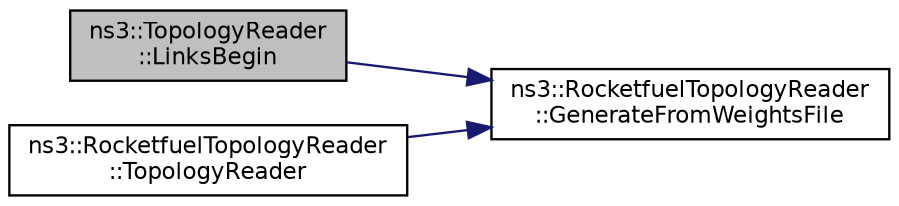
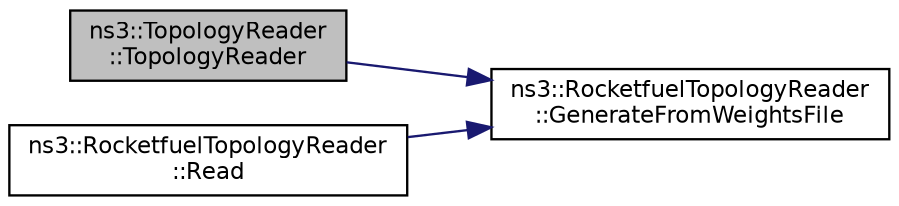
(208, 46) -> (208, 46)
(208, 160) -> (208, 160)
